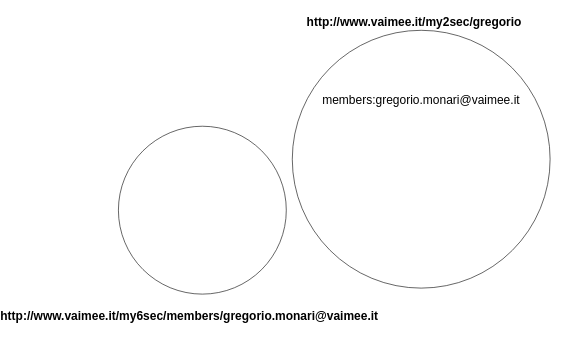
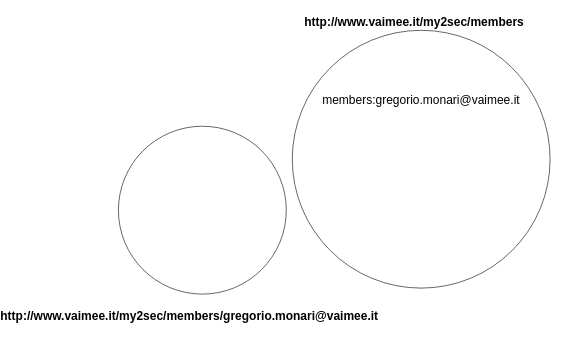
(415, 21) -> (415, 21)
(190, 315) -> (190, 315)
